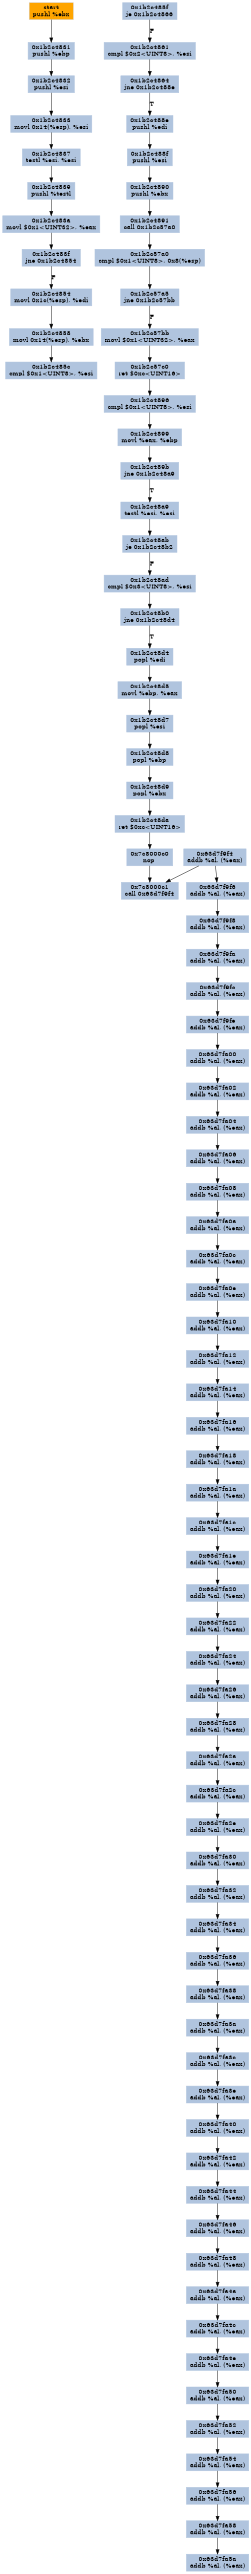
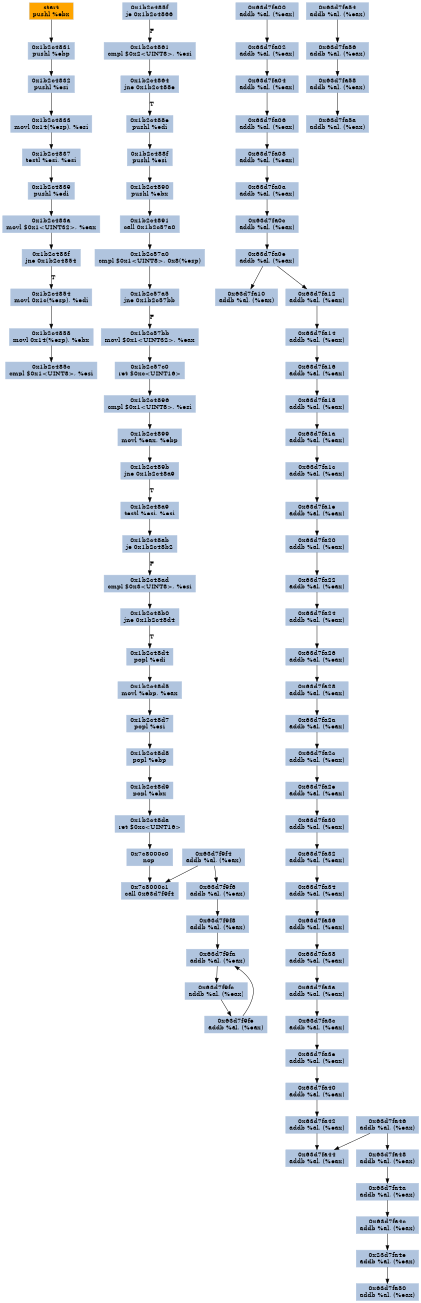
(51, 191) -> (51, 191)
(54, 278) -> (54, 278)
(218, 1039) -> (253, 991)
(218, 1340) -> (290, 276)
(218, 2209) -> (354, 1141)
(218, 2362) -> (387, 1259)
(218, 2429) -> none
